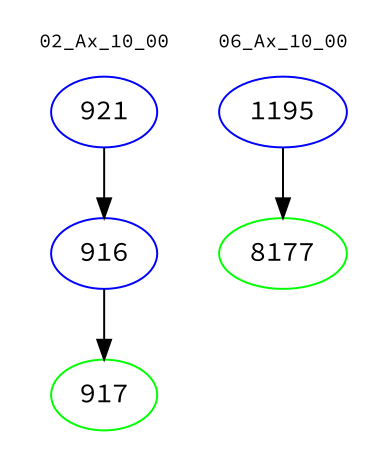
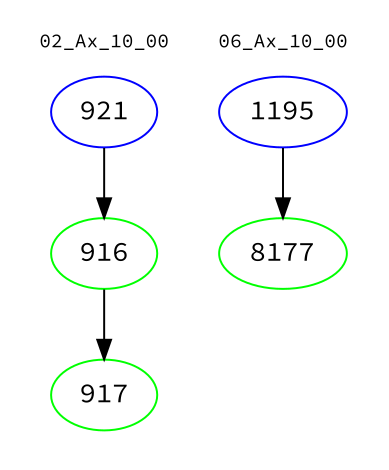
(104, 254) -> (104, 254)
